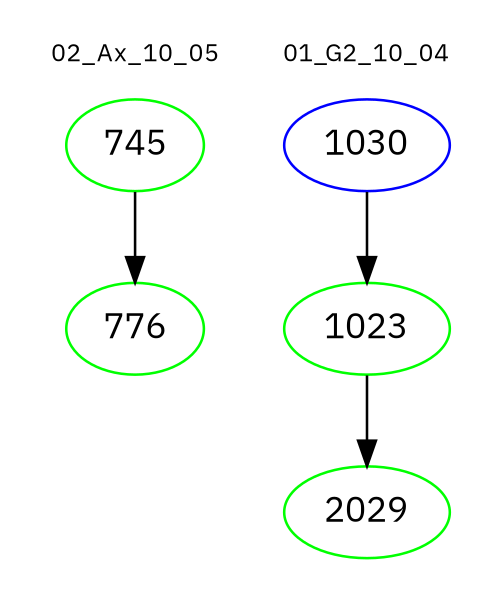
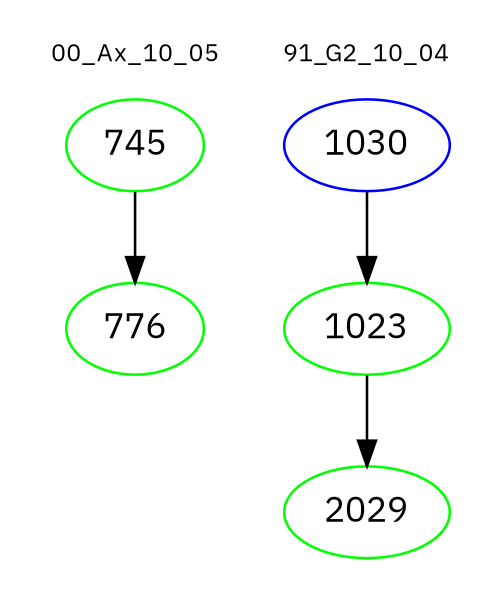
(136, 55) -> (136, 55)
(367, 55) -> (367, 55)
